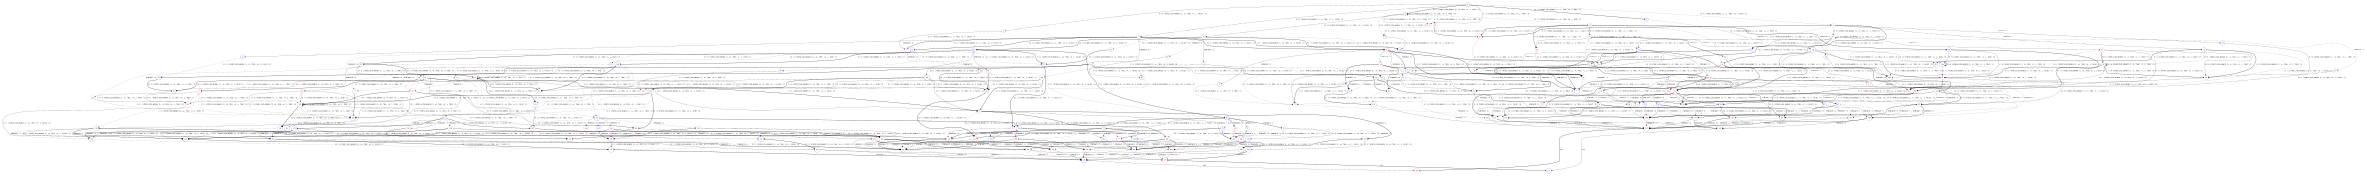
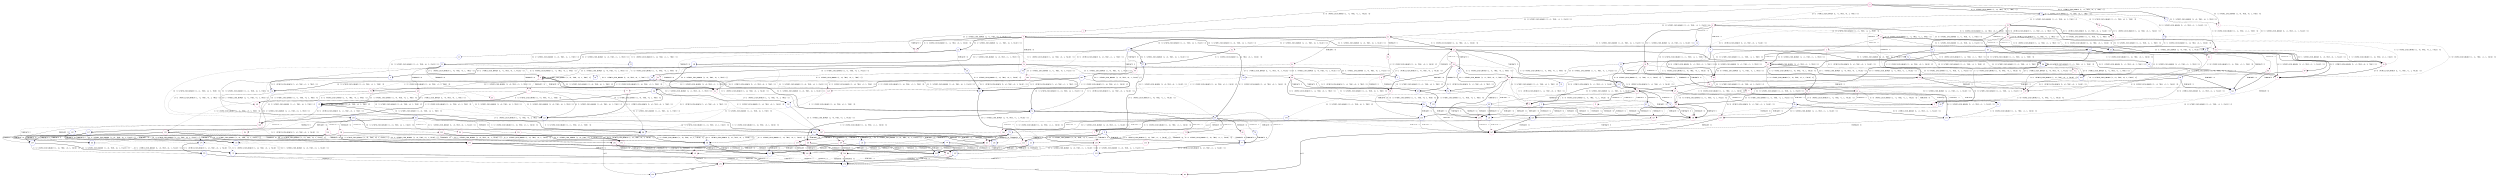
none -> (615, 124)
(489, 133) -> none
